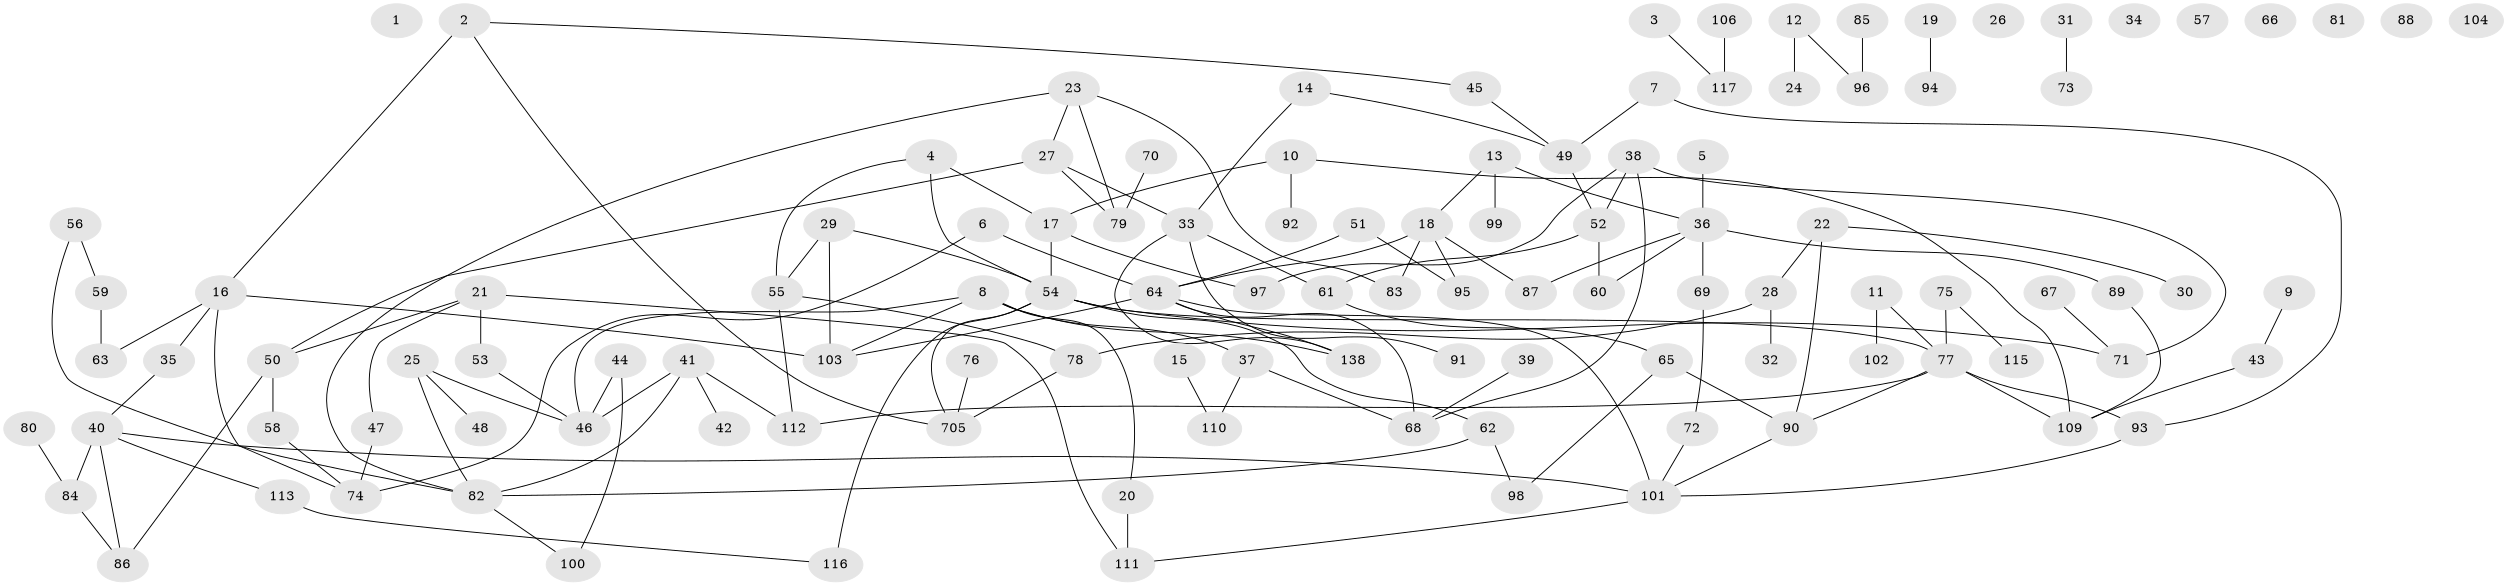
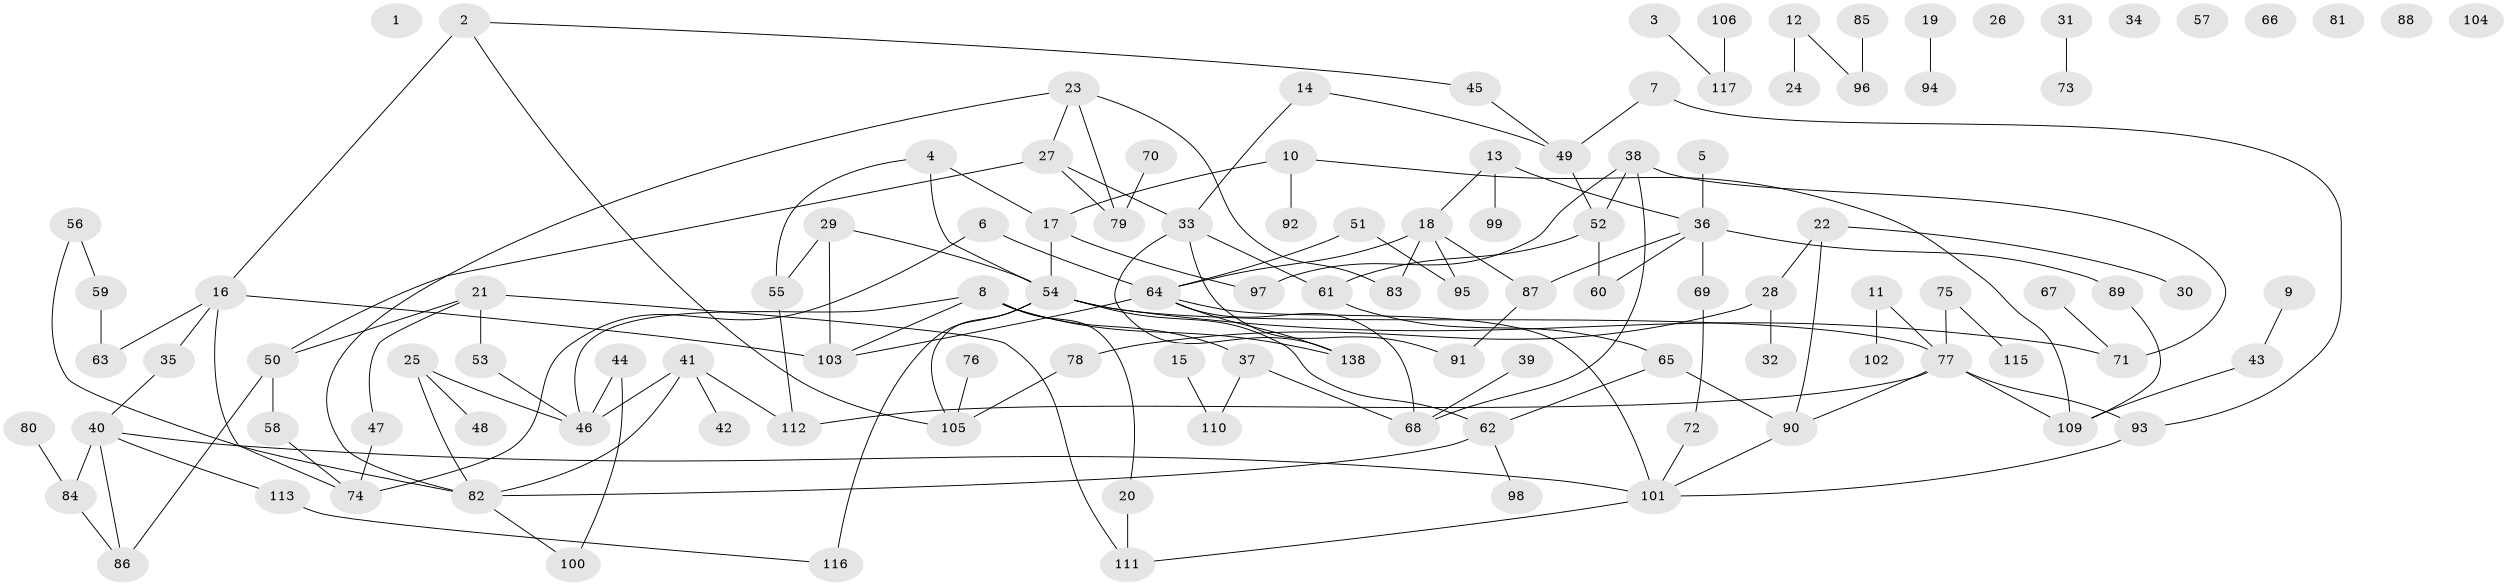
(917, 315) -> none
none -> (1495, 327)
(954, 429) -> (954, 429)
(1592, 429) -> (1578, 395)
